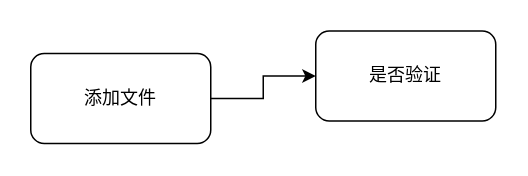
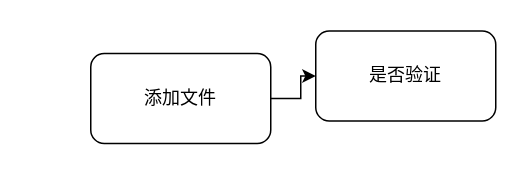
(121, 98) -> (181, 98)
